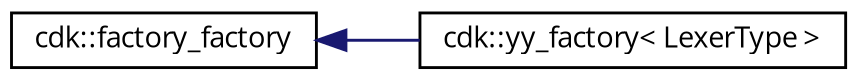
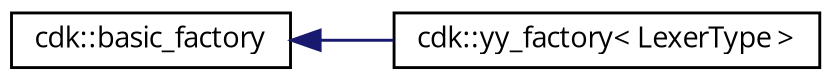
(164, 40) -> (151, 40)
